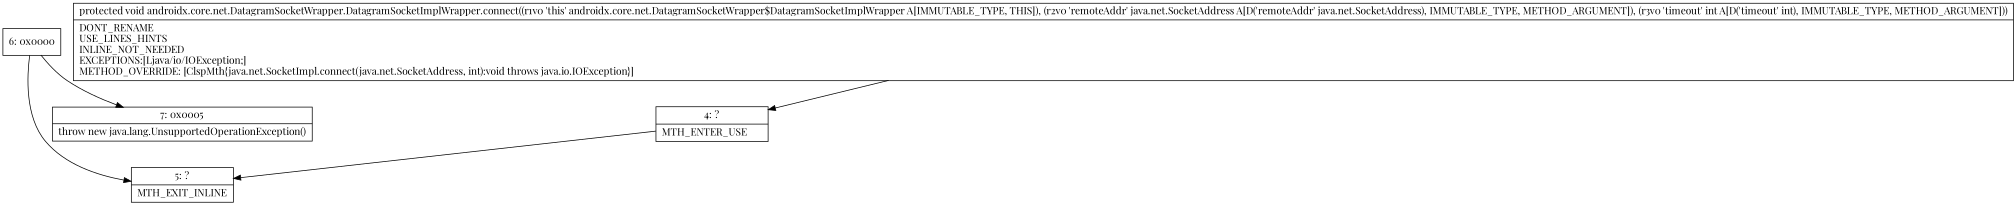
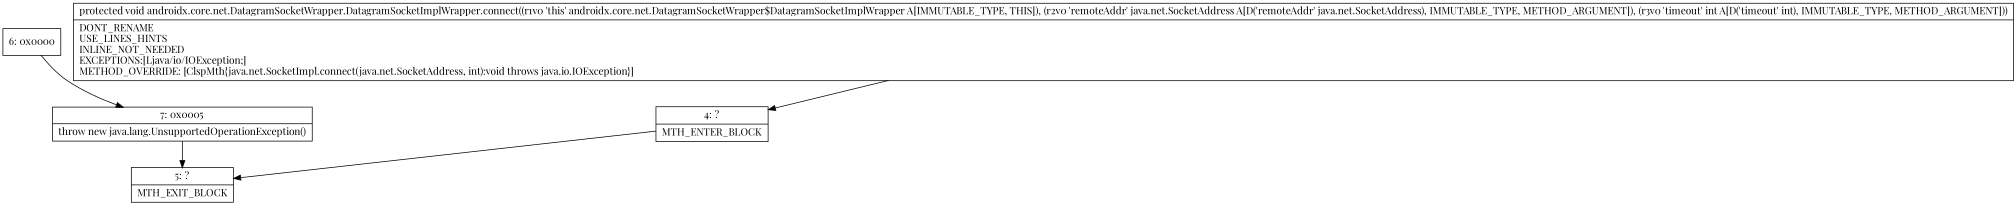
(704, 132) -> (712, 132)
(45, 141) -> (182, 151)
(182, 193) -> (182, 193)
